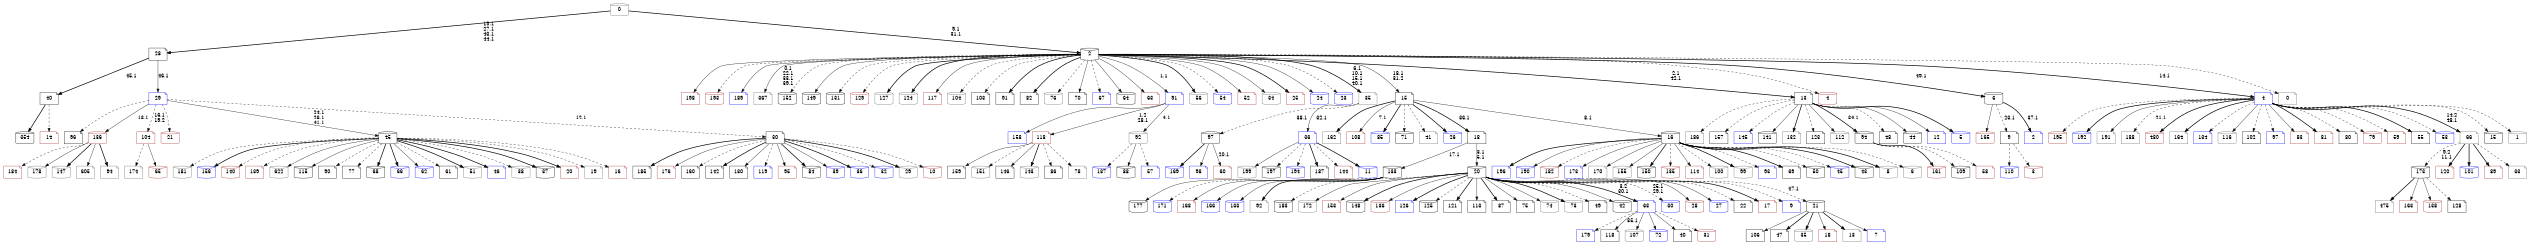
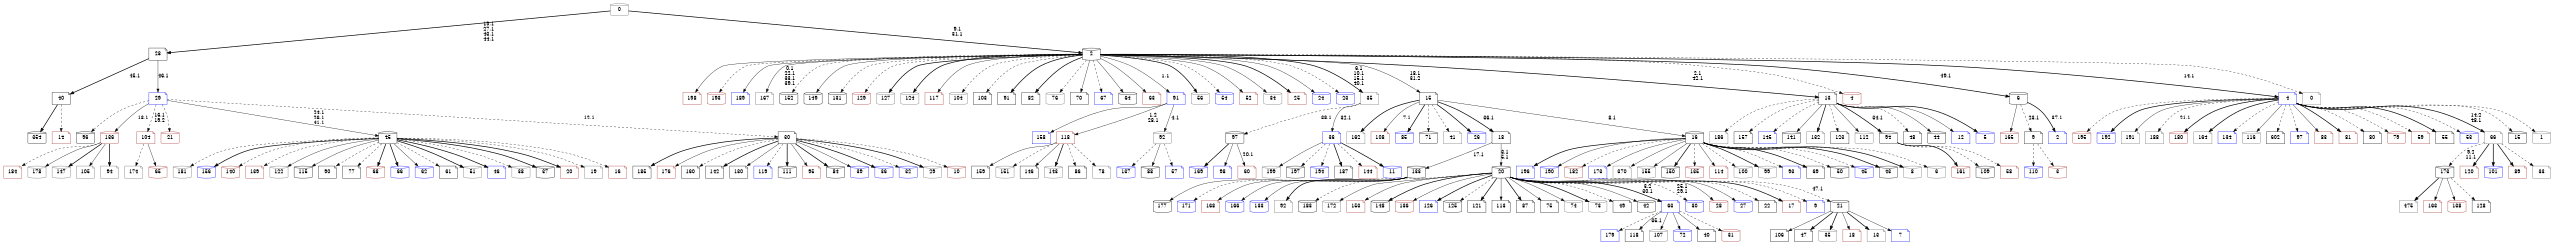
(763, 98) -> (765, 98)
(73, 138) -> (85, 138)
(2154, 138) -> (2179, 138)
(2251, 138) -> (2275, 138)
(85, 172) -> (85, 172)
(279, 172) -> (279, 172)
(376, 172) -> (376, 172)
none -> (787, 172)
(1598, 172) -> (1622, 172)
